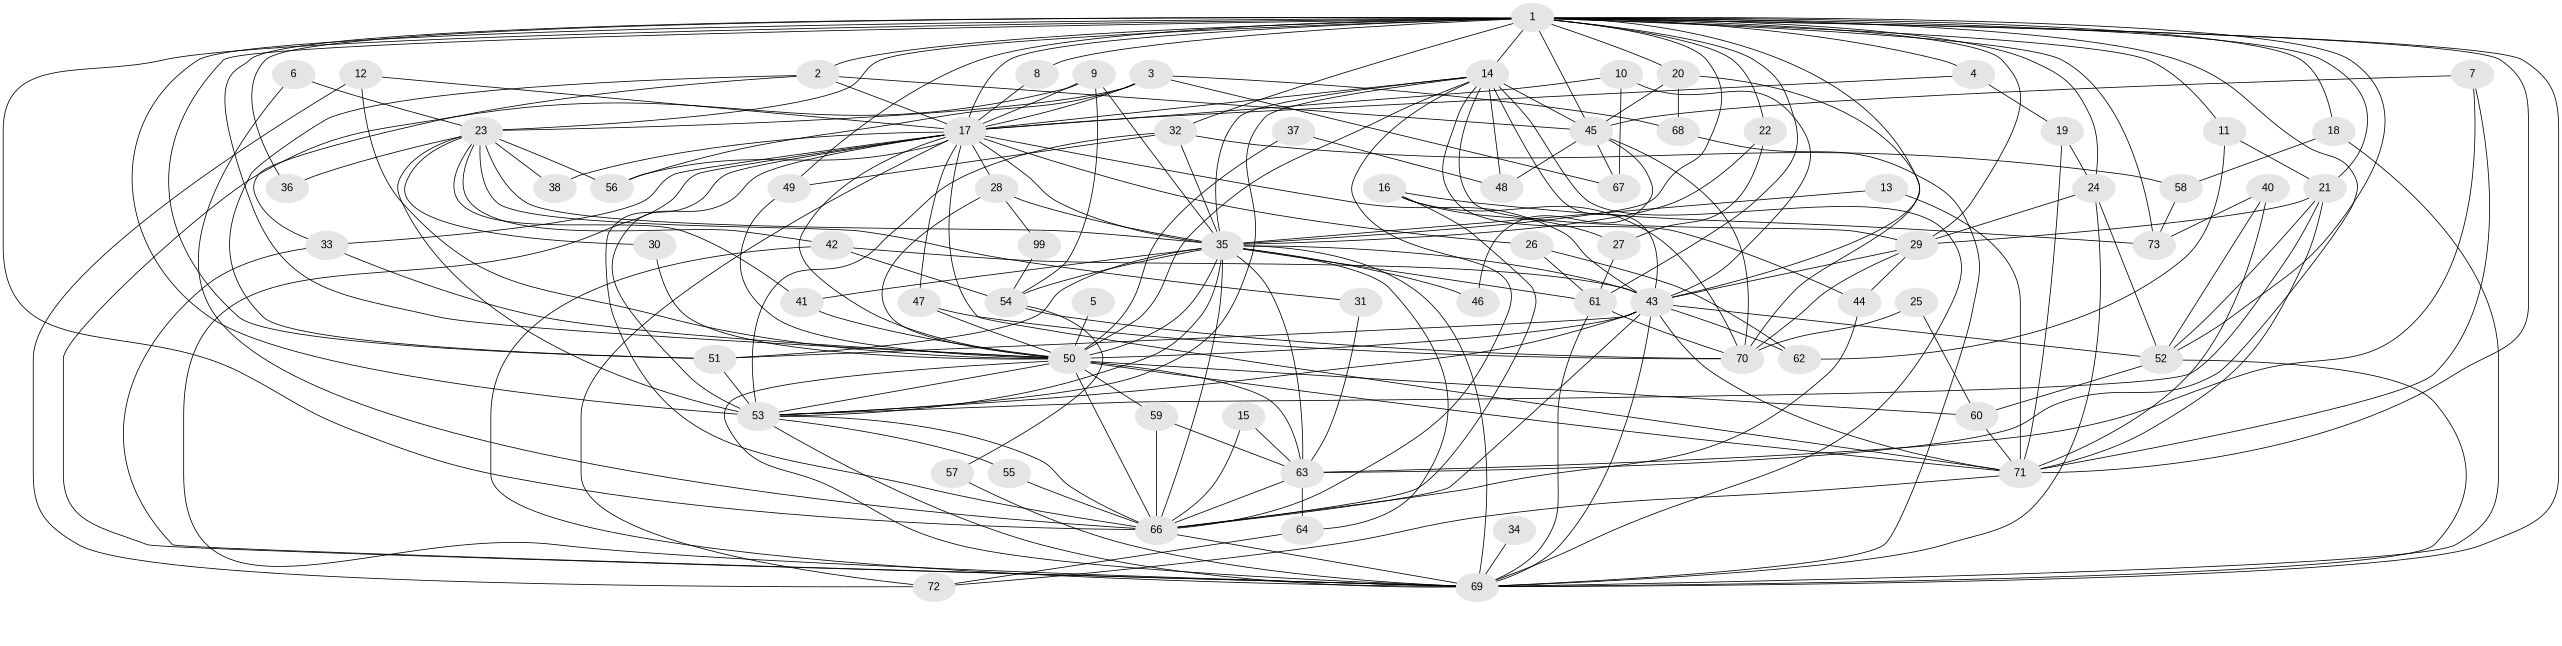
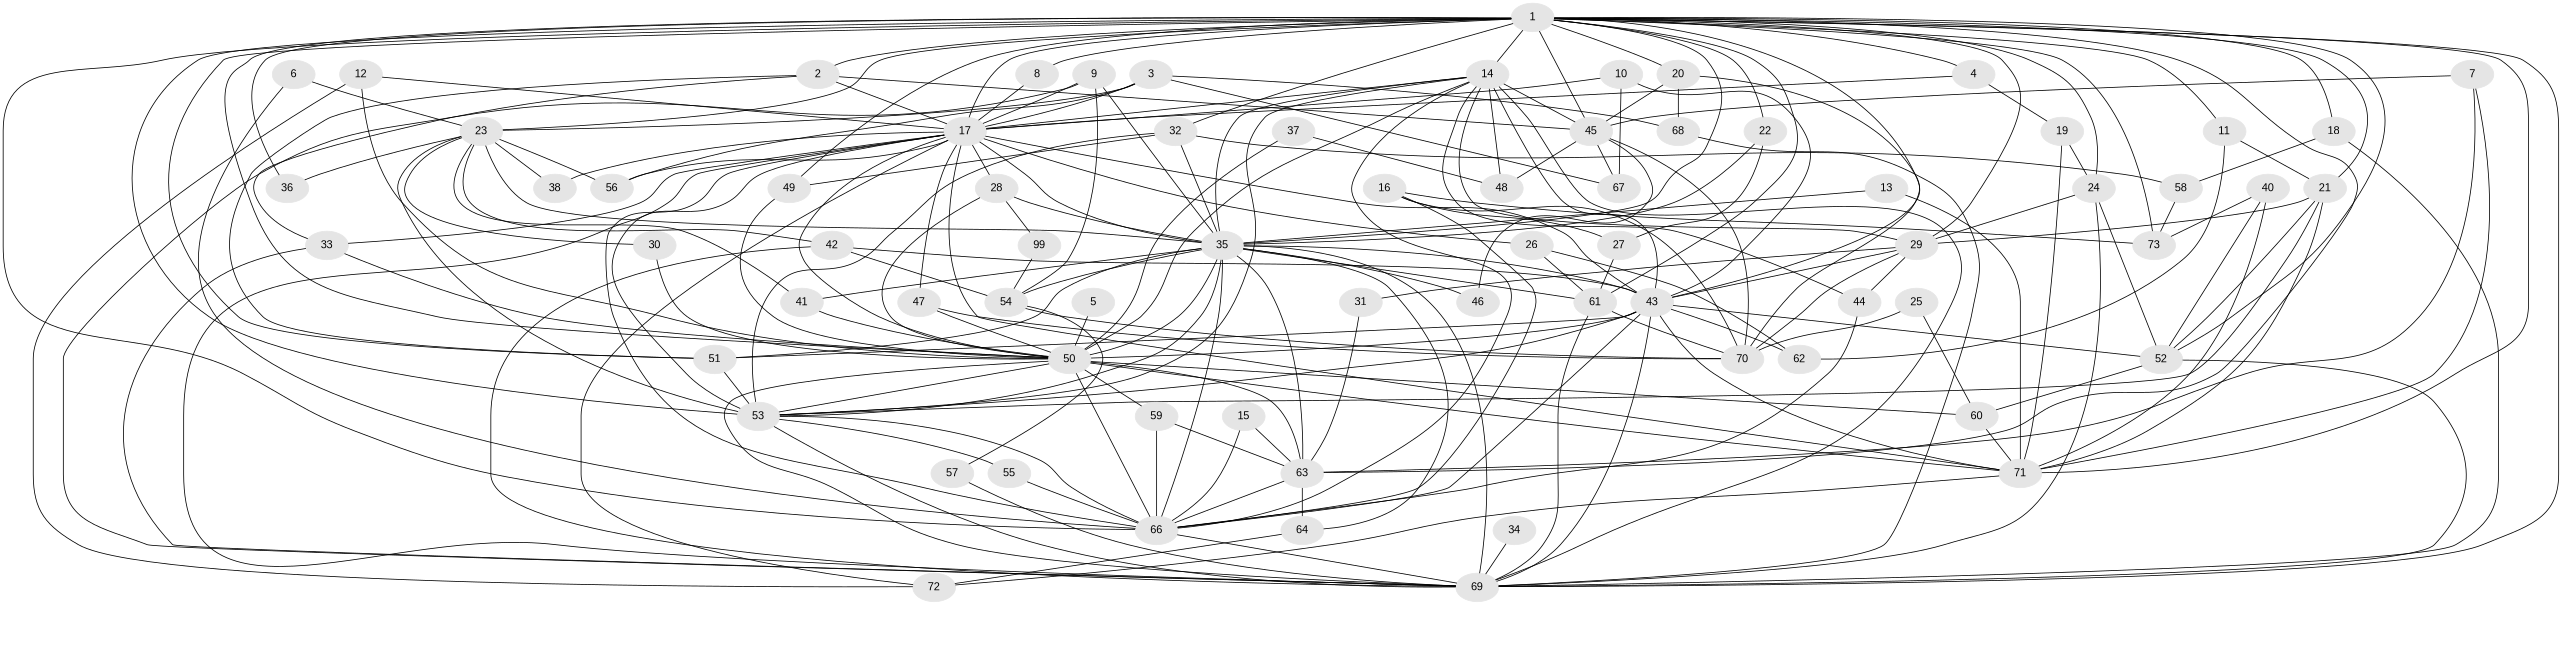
(934, 244) -> (1638, 268)
